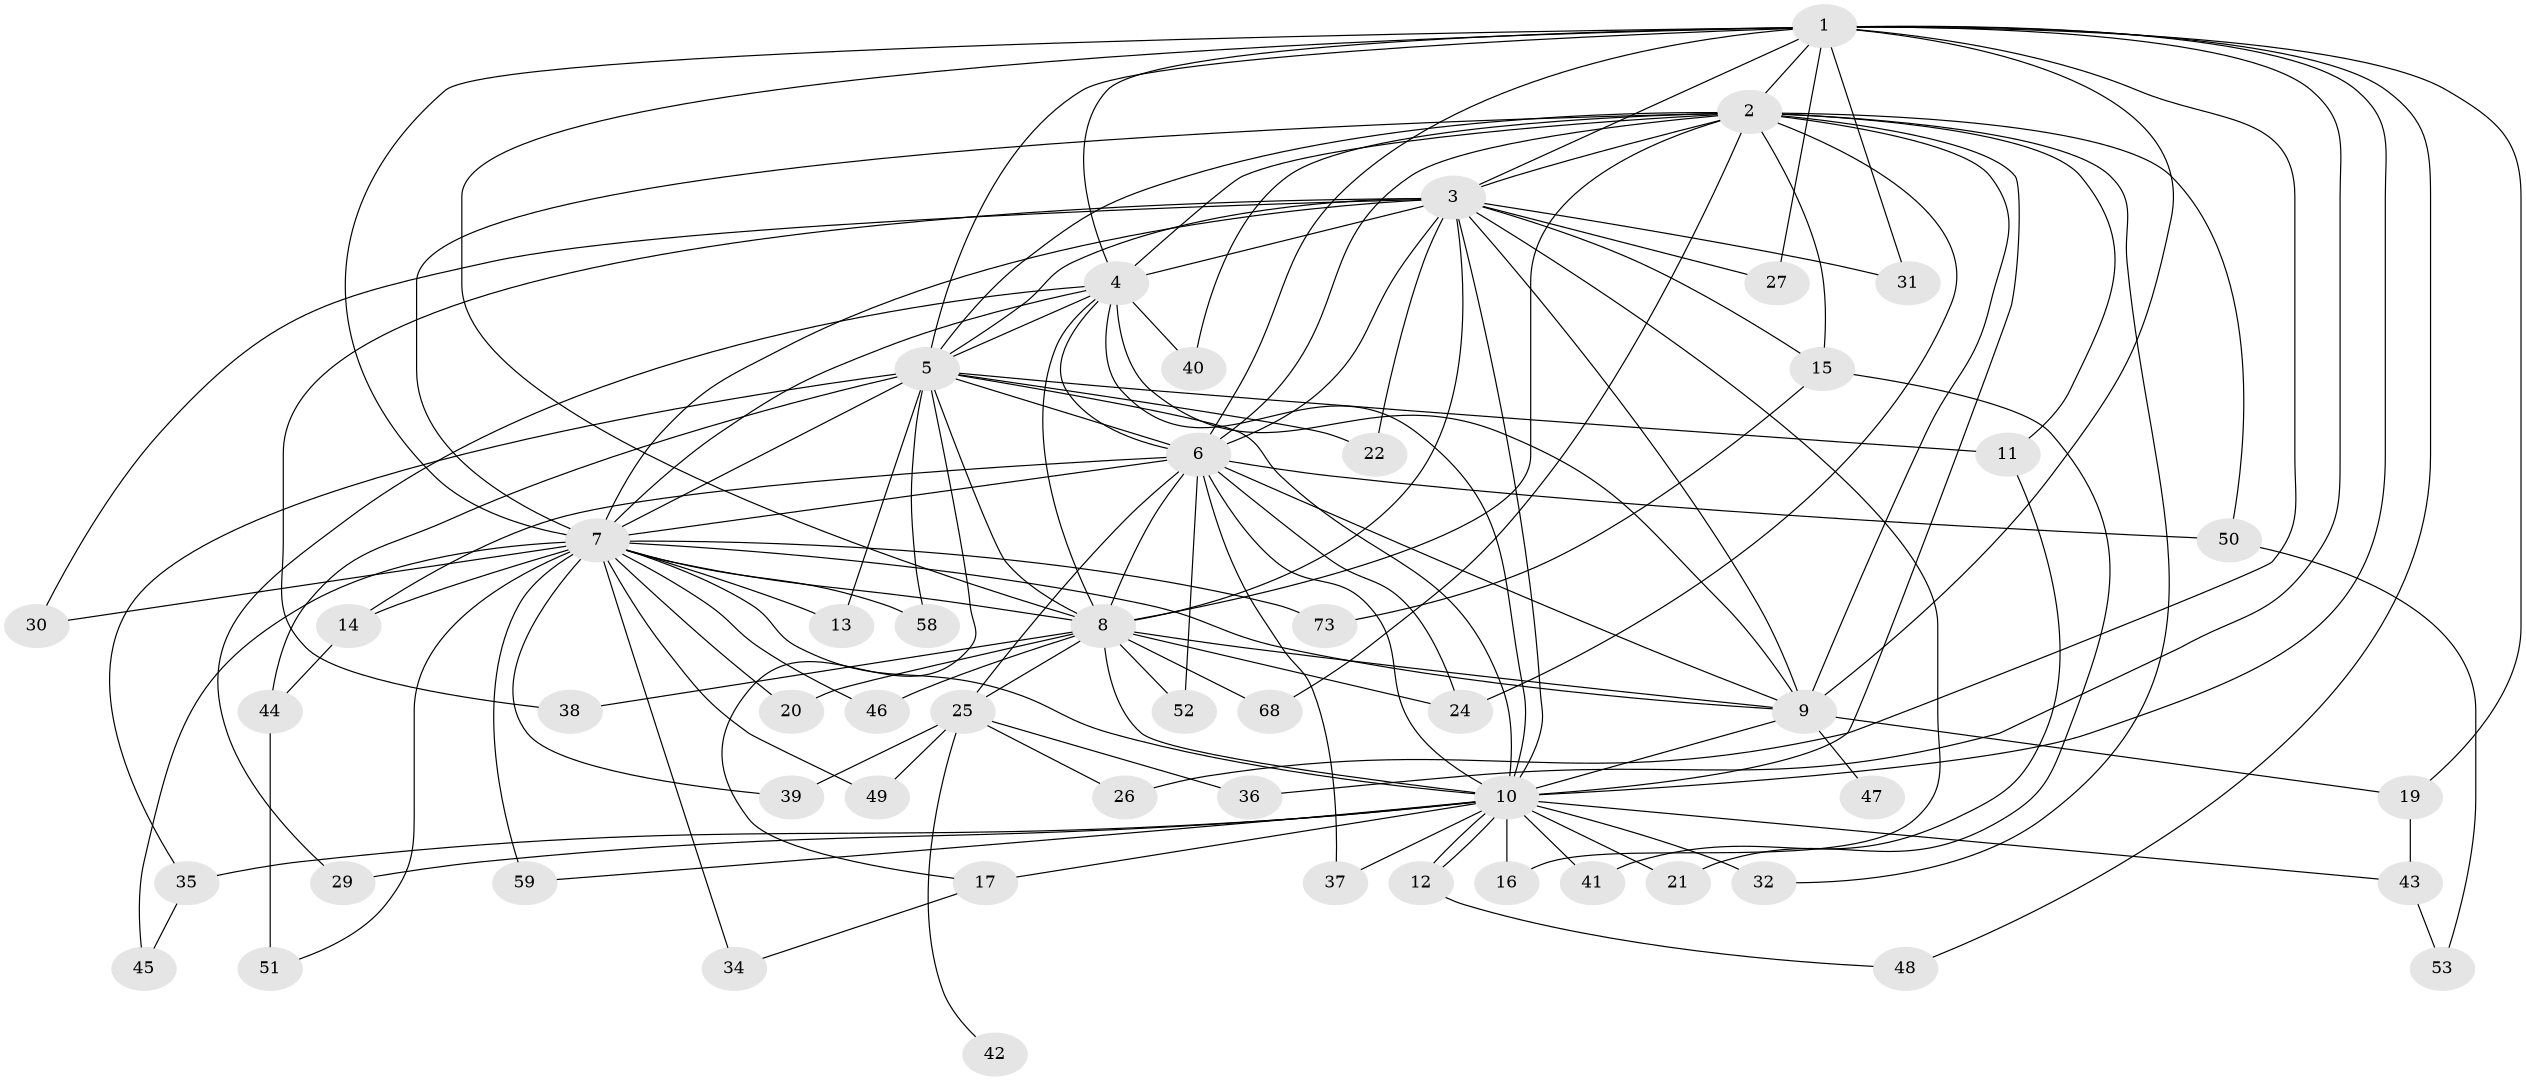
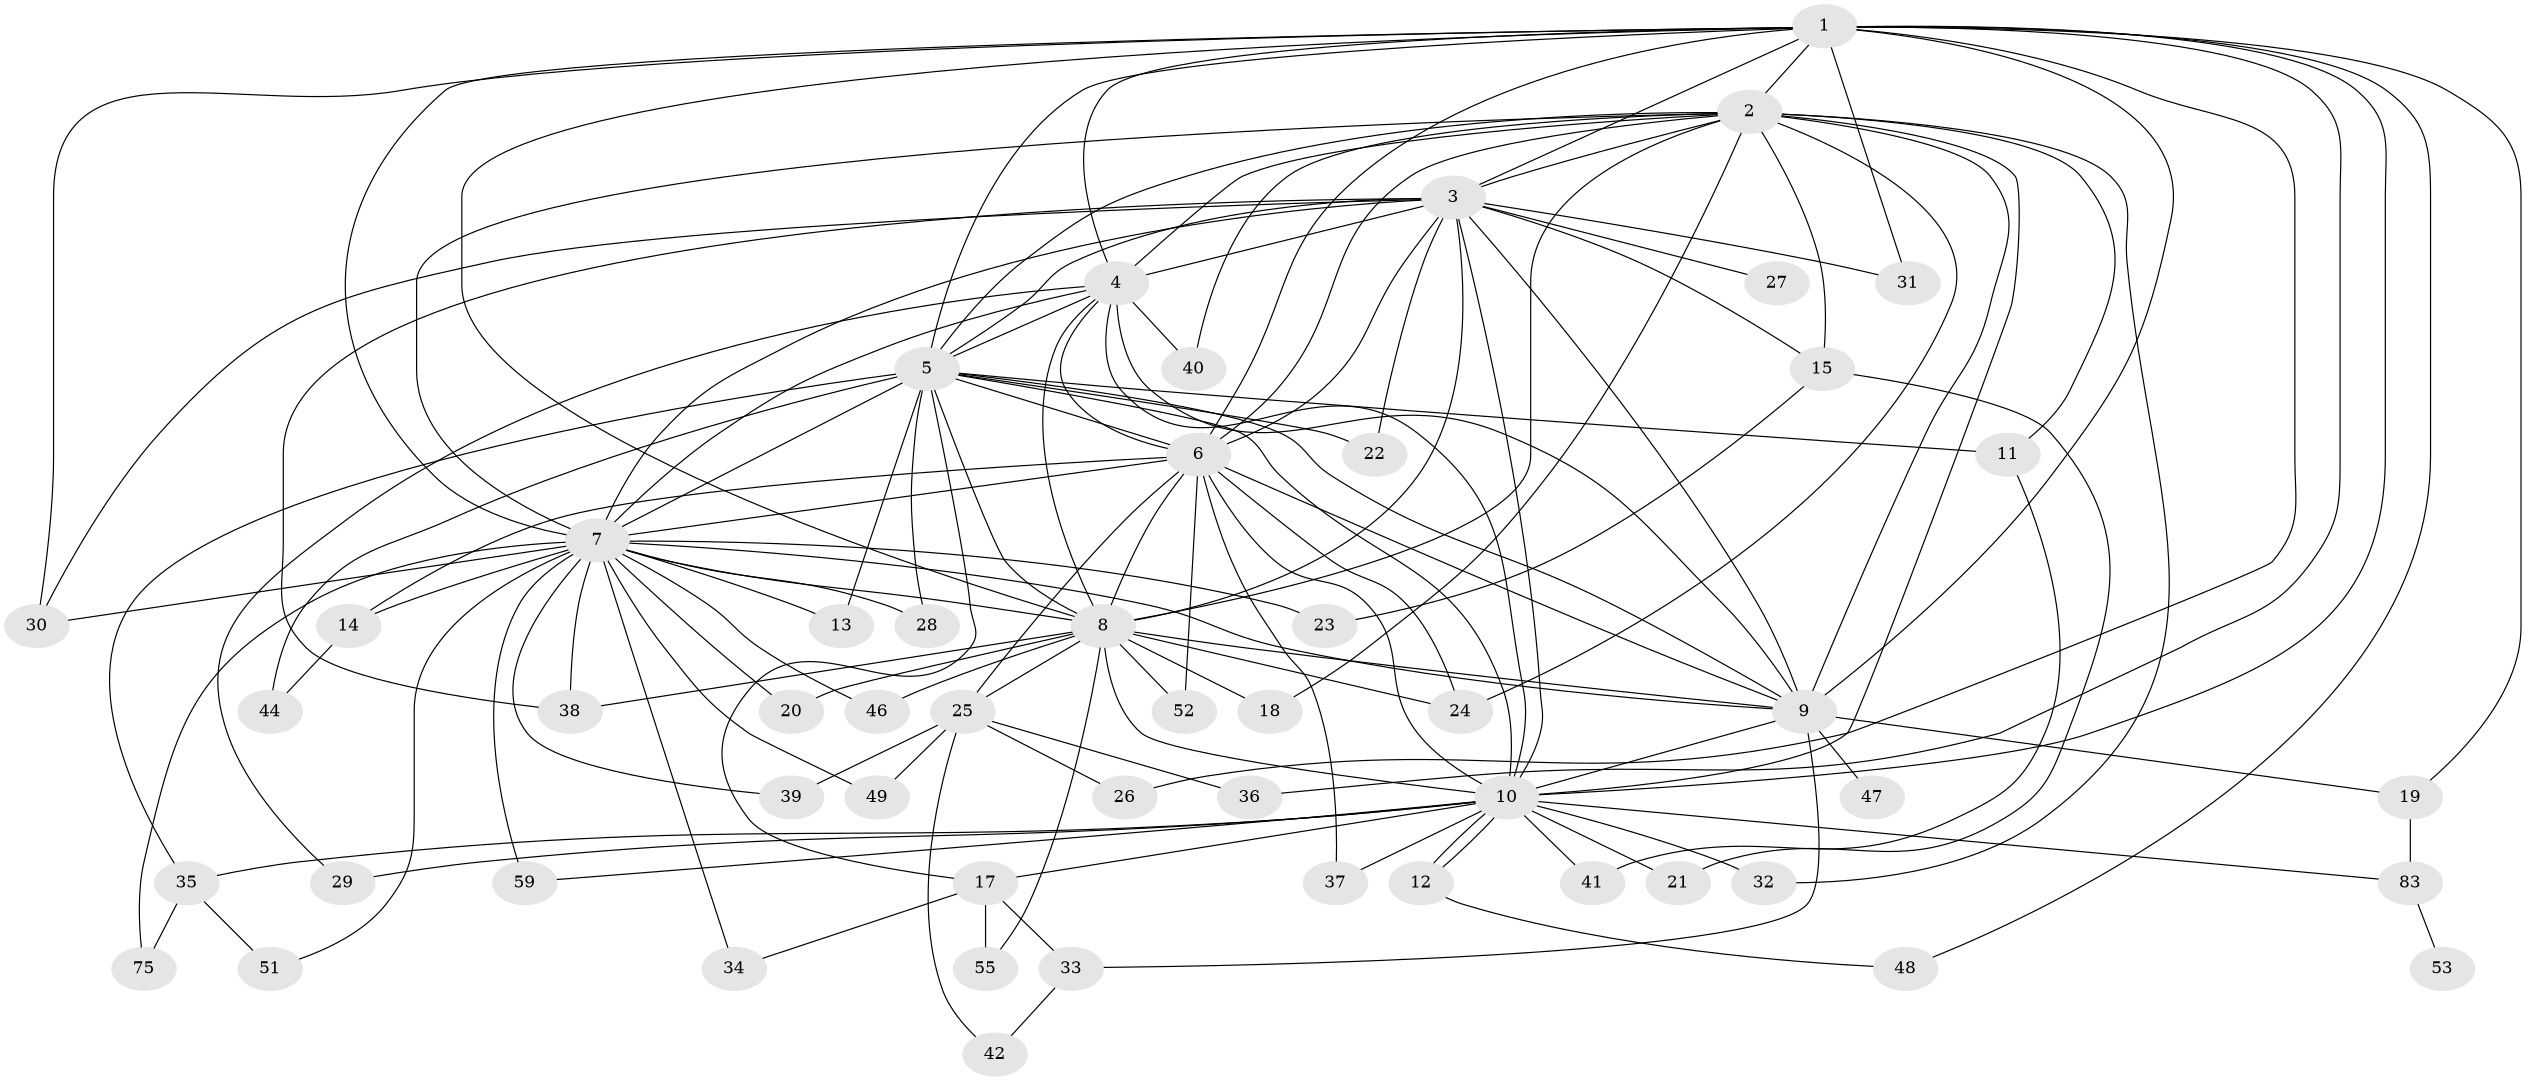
(1801, 155) -> (412, 89)
none -> (1378, 503)
(2229, 540) -> none
(927, 626) -> (927, 626)
(1325, 626) -> (1325, 626)
(1038, 703) -> (575, 625)
(1270, 712) -> (1270, 712)
(270, 840) -> (229, 926)
(1507, 883) -> none
(2410, 883) -> (2410, 883)
(144, 969) -> (144, 969)
none -> (986, 969)
none -> (1071, 969)
